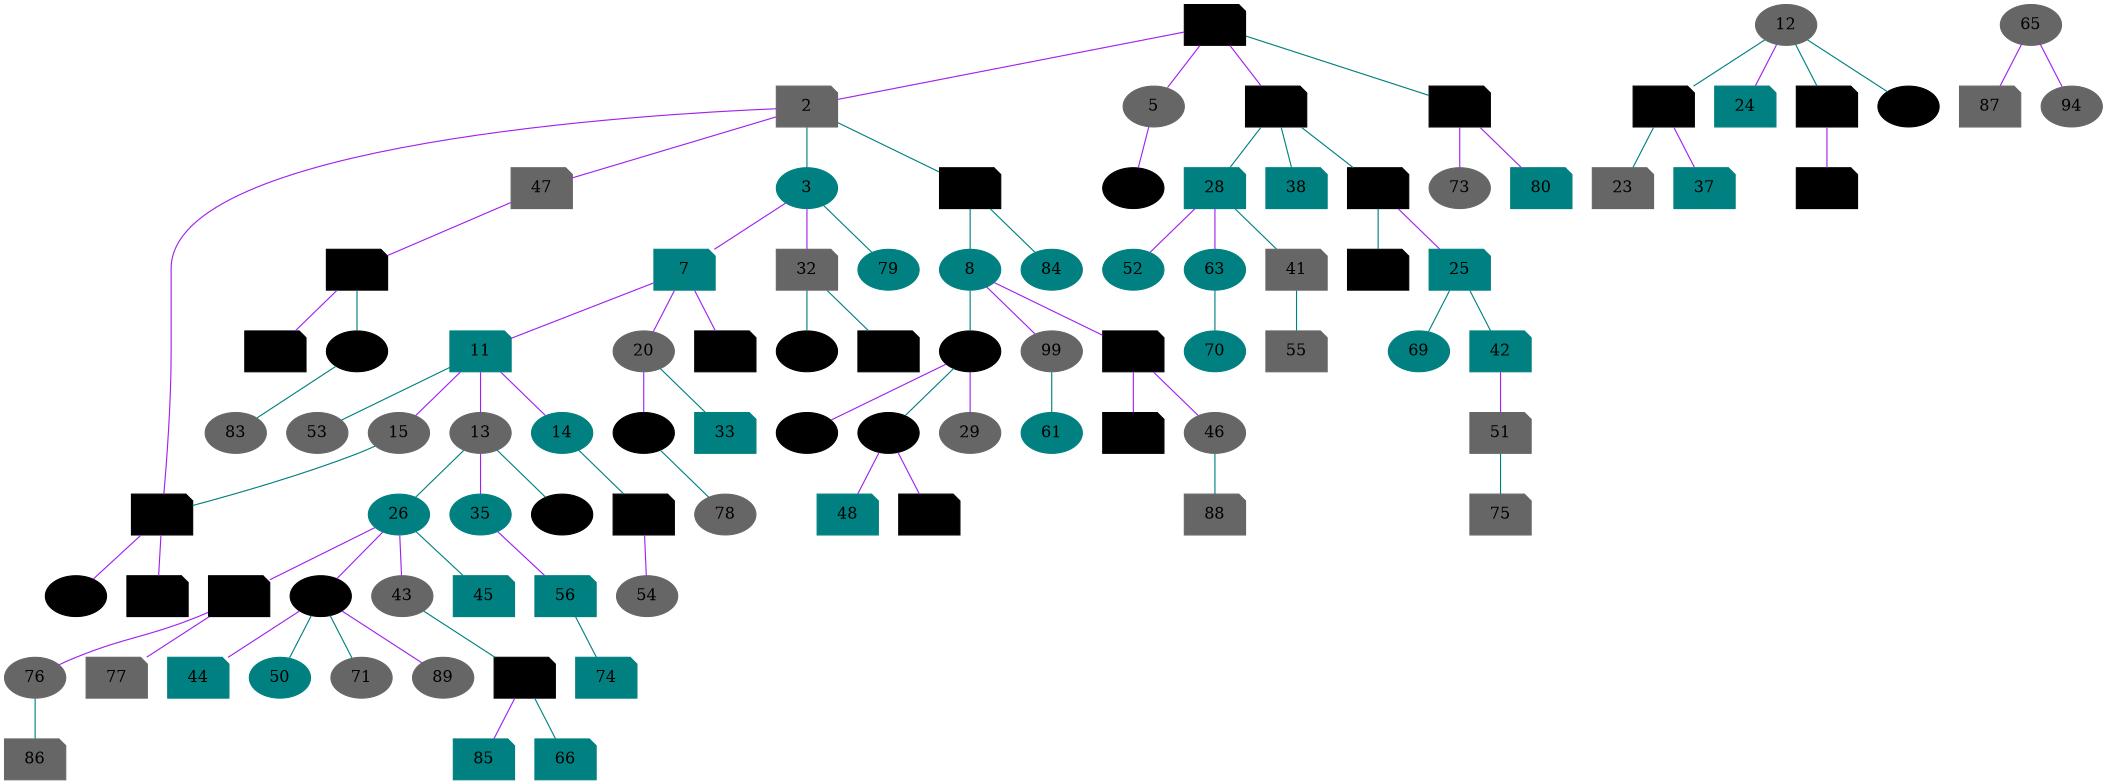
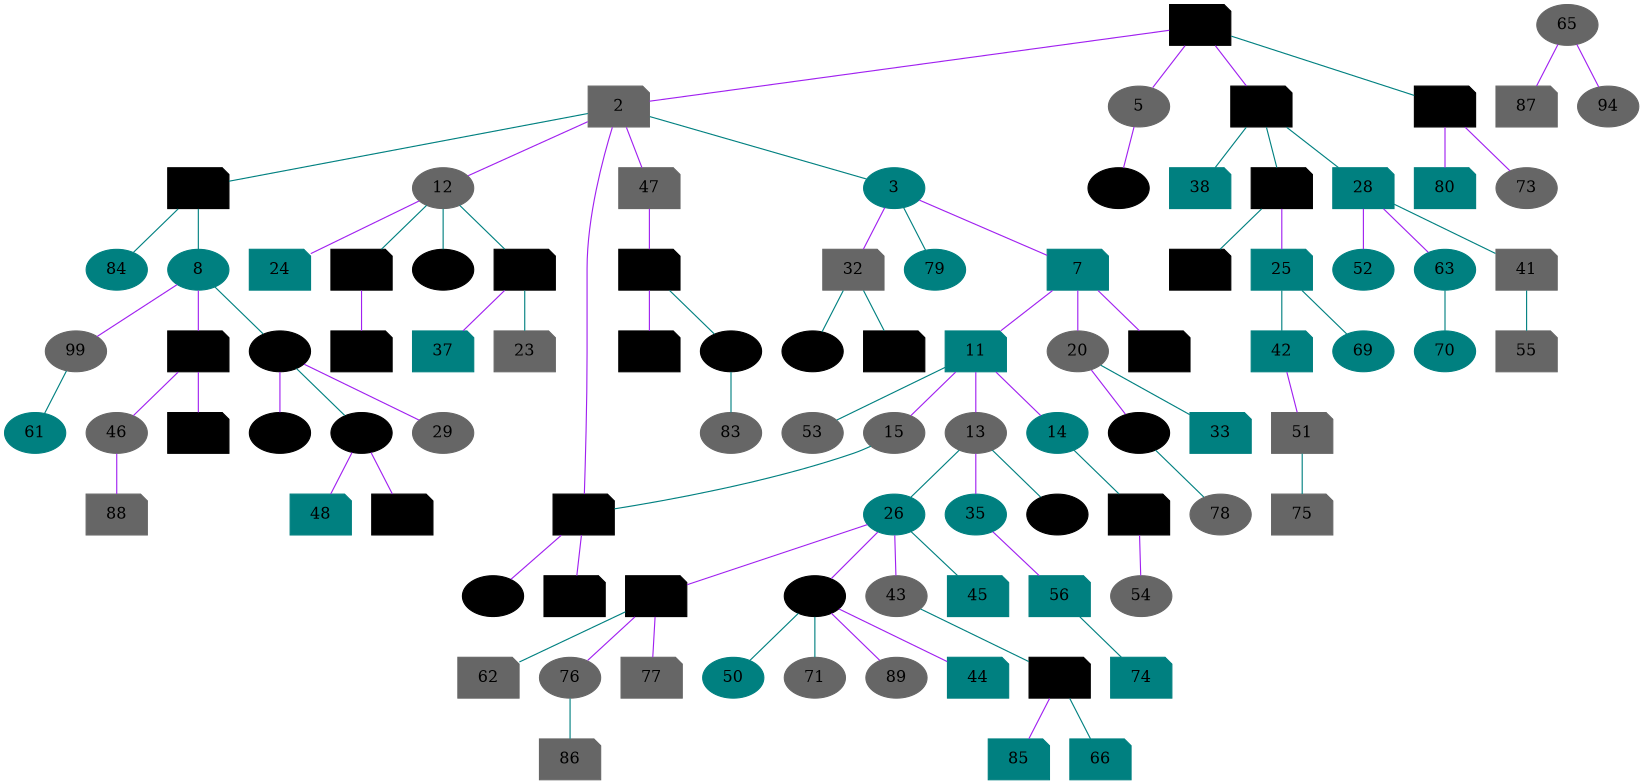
none -> (528, 149)
(1215, 474) -> (117, 474)
none -> (488, 678)
